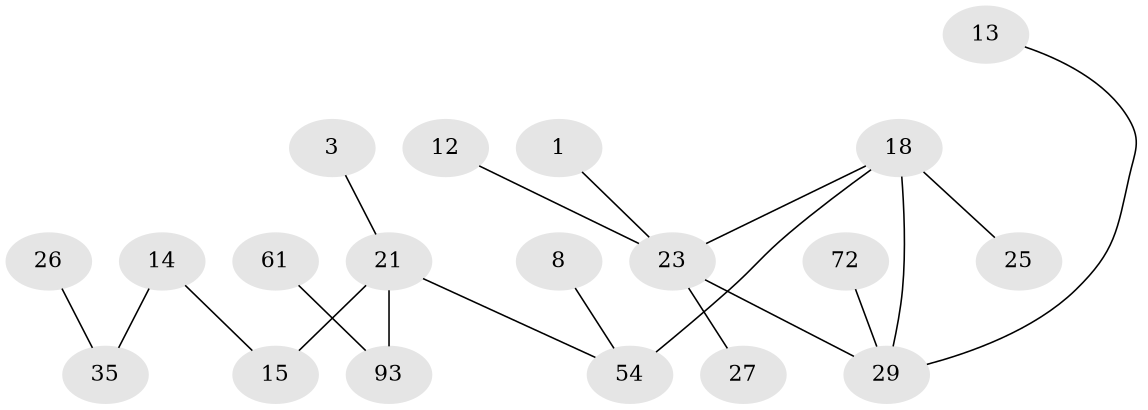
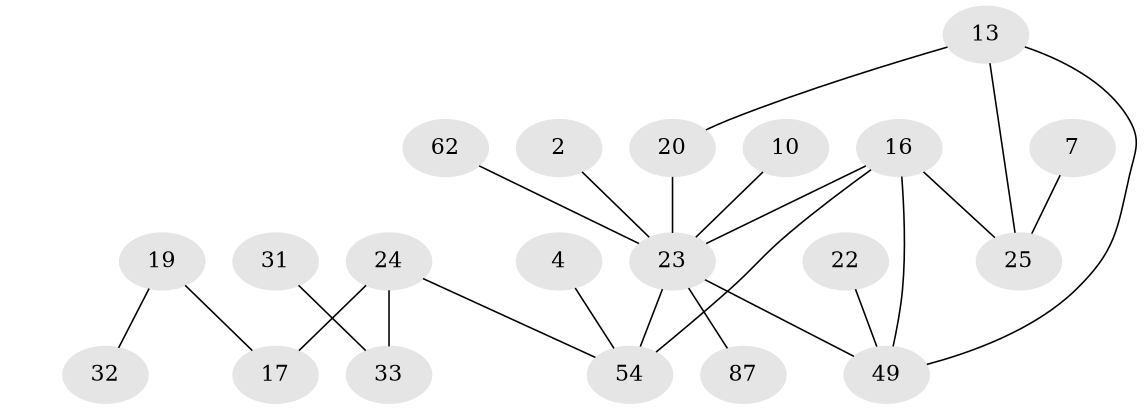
(332, 148) -> none
(446, 148) -> (446, 148)
(559, 148) -> (559, 148)
none -> (673, 148)
none -> (786, 148)
(899, 148) -> (899, 148)
none -> (1002, 148)
none -> (1073, 148)
(49, 261) -> none
(162, 261) -> (162, 261)
(276, 261) -> (276, 261)
(389, 261) -> (389, 261)
(559, 261) -> (559, 261)
(846, 261) -> (846, 261)
none -> (651, 318)
(106, 375) -> (106, 375)
(276, 375) -> (276, 375)
(389, 375) -> (389, 375)
(743, 375) -> (743, 375)
(887, 375) -> (887, 375)
